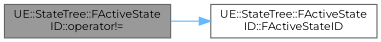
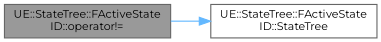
(294, 21) -> (294, 21)
